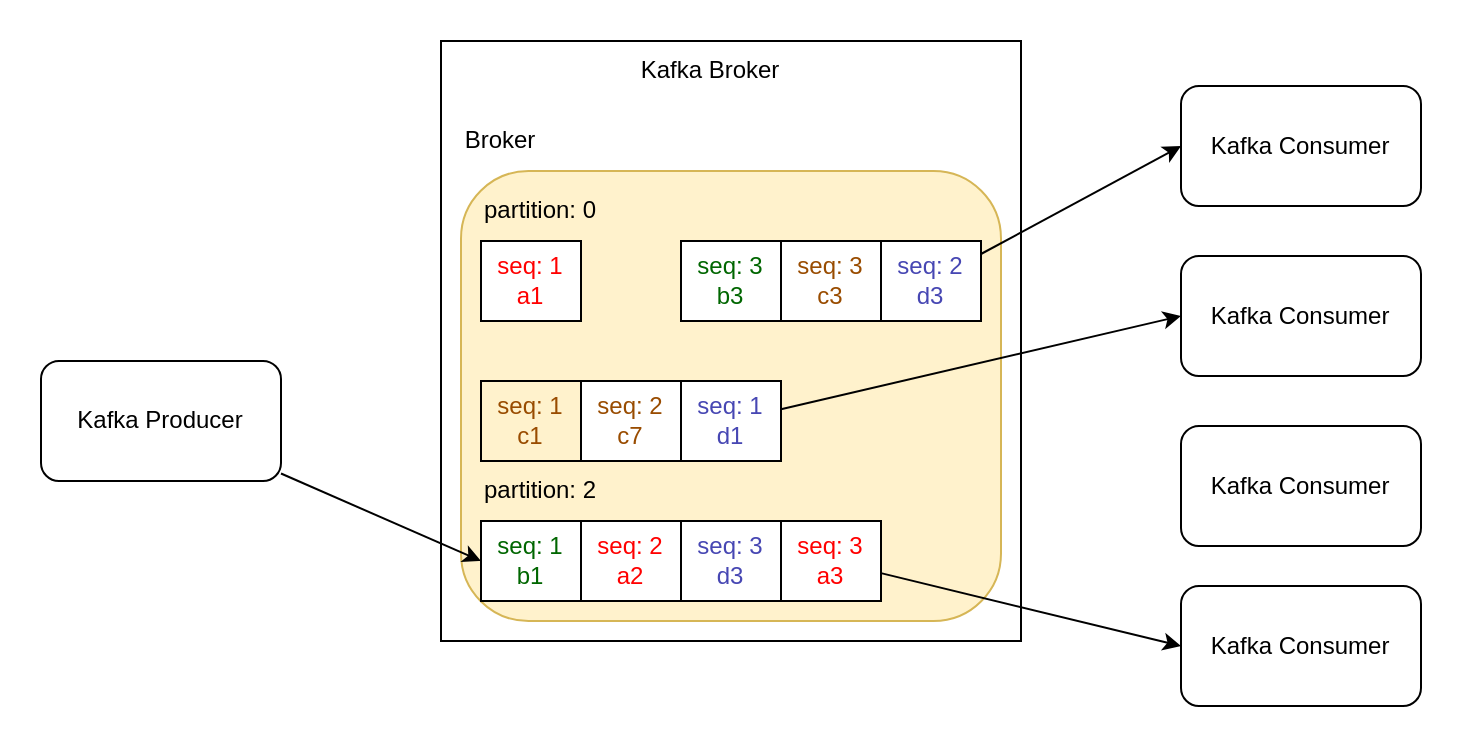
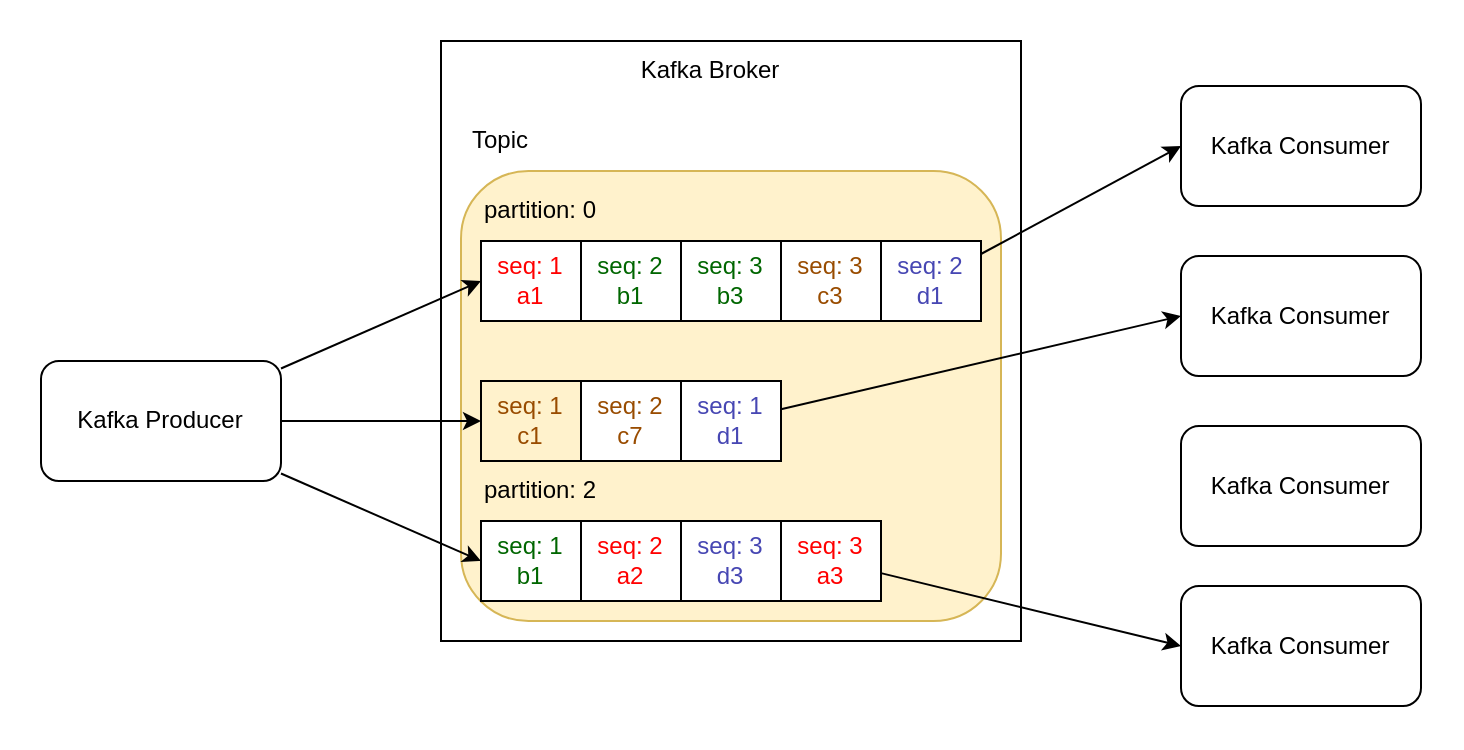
(501, 141) -> (501, 141)
none -> (631, 281)
(931, 281) -> (931, 281)
none -> (375, 328)
none -> (374, 421)
